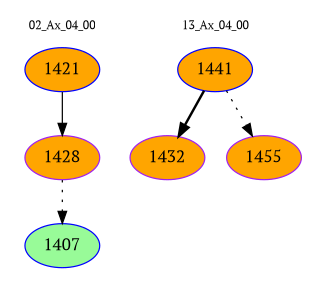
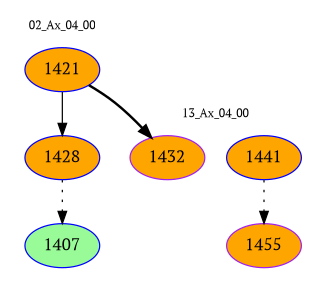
(194, 108) -> (128, 114)
(62, 158) -> (62, 158)
